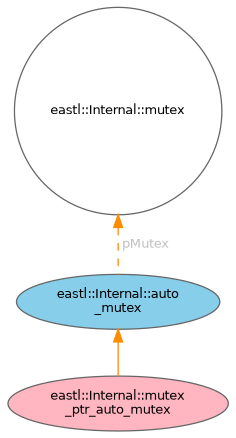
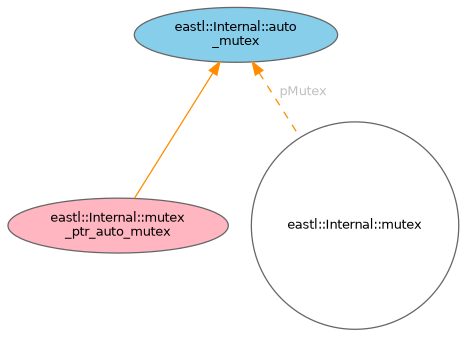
(118, 251) -> (280, 105)
